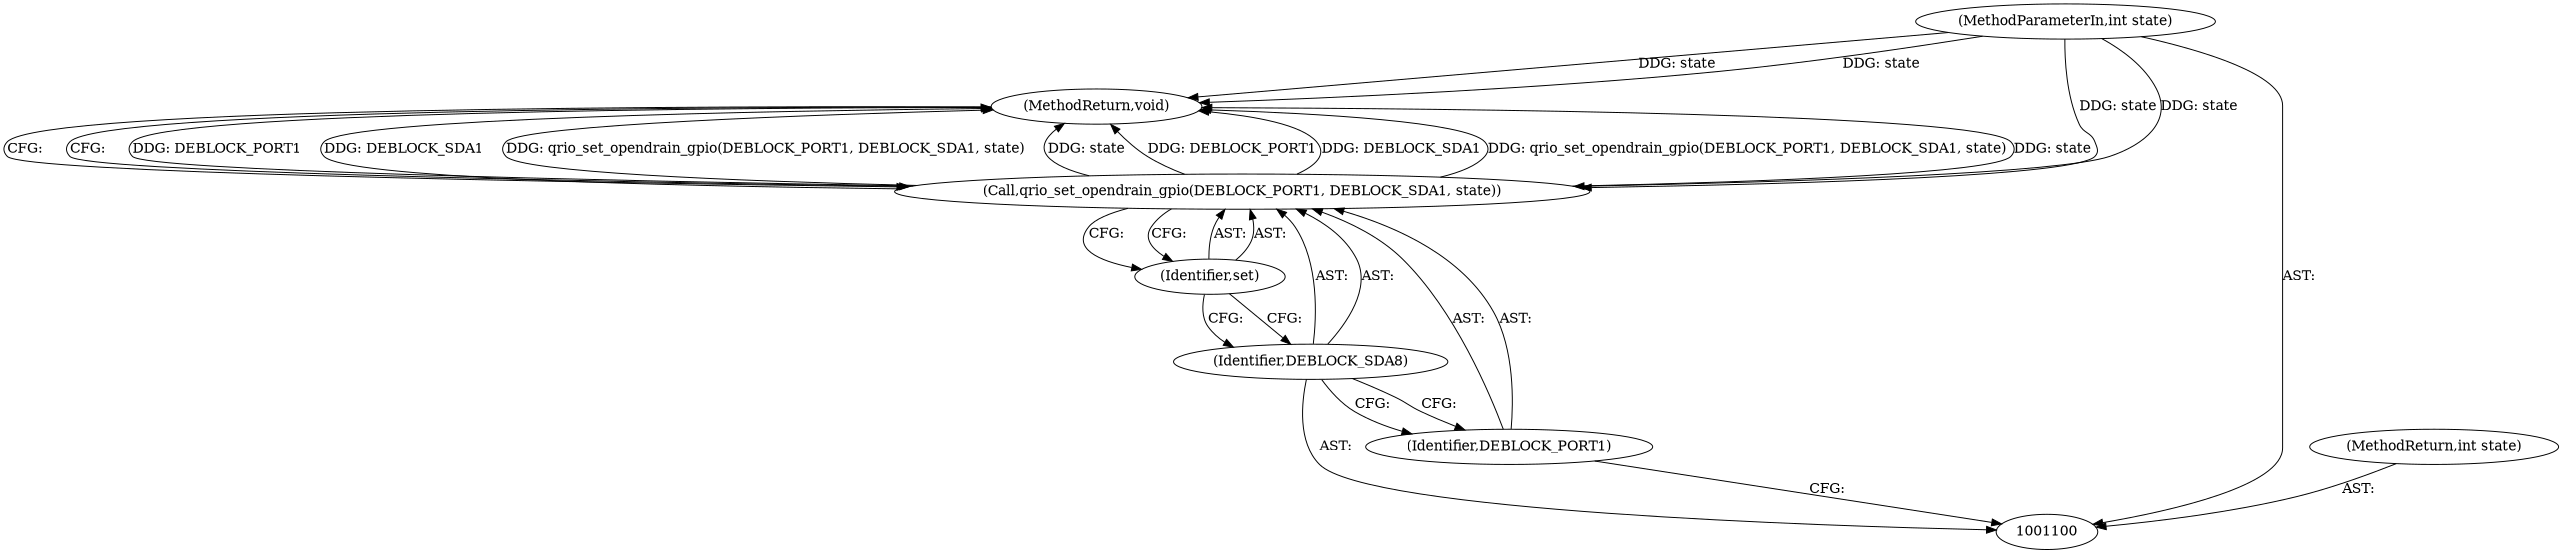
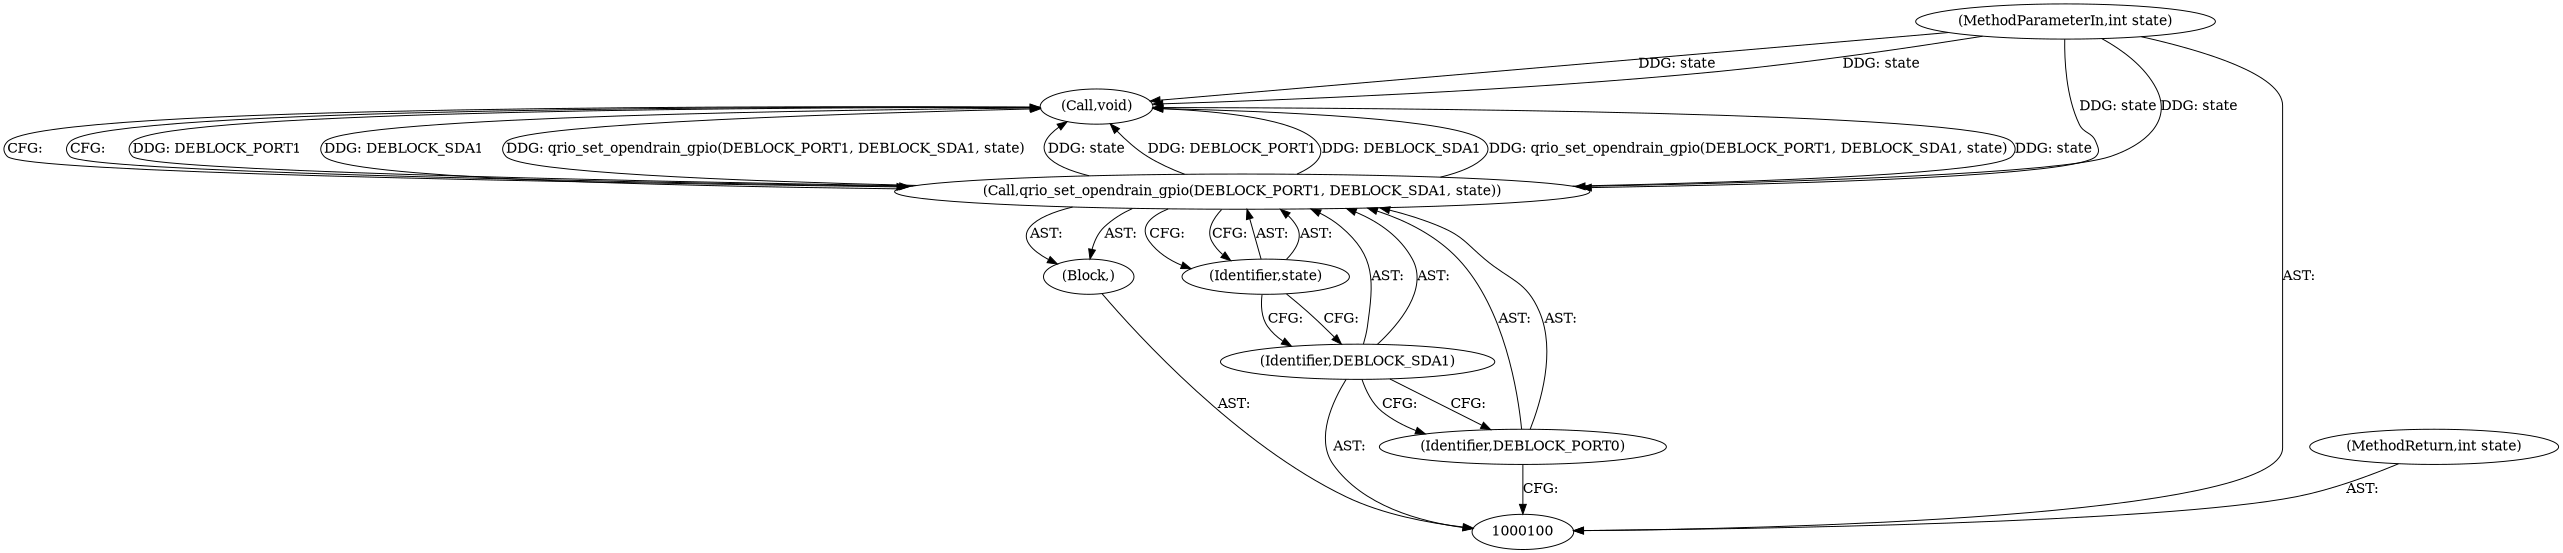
(1097, 107) -> (1097, 107)
none -> (1089, 277)
(1210, 277) -> (1266, 277)
(1311, 362) -> (1358, 362)
(1509, 447) -> (1523, 447)
(2047, 532) -> (1523, 532)
